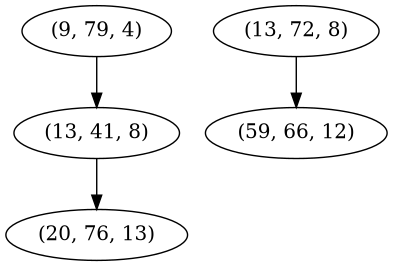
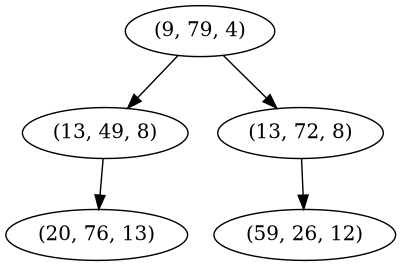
none -> (245, 77)
(97, 133) -> (105, 133)
(296, 133) -> (305, 235)
